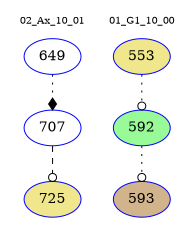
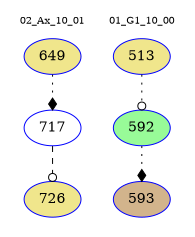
(53, 57) -> (53, 57)
(142, 57) -> (142, 57)
(53, 128) -> (53, 128)
(142, 160) -> (142, 158)
(53, 199) -> (53, 199)
